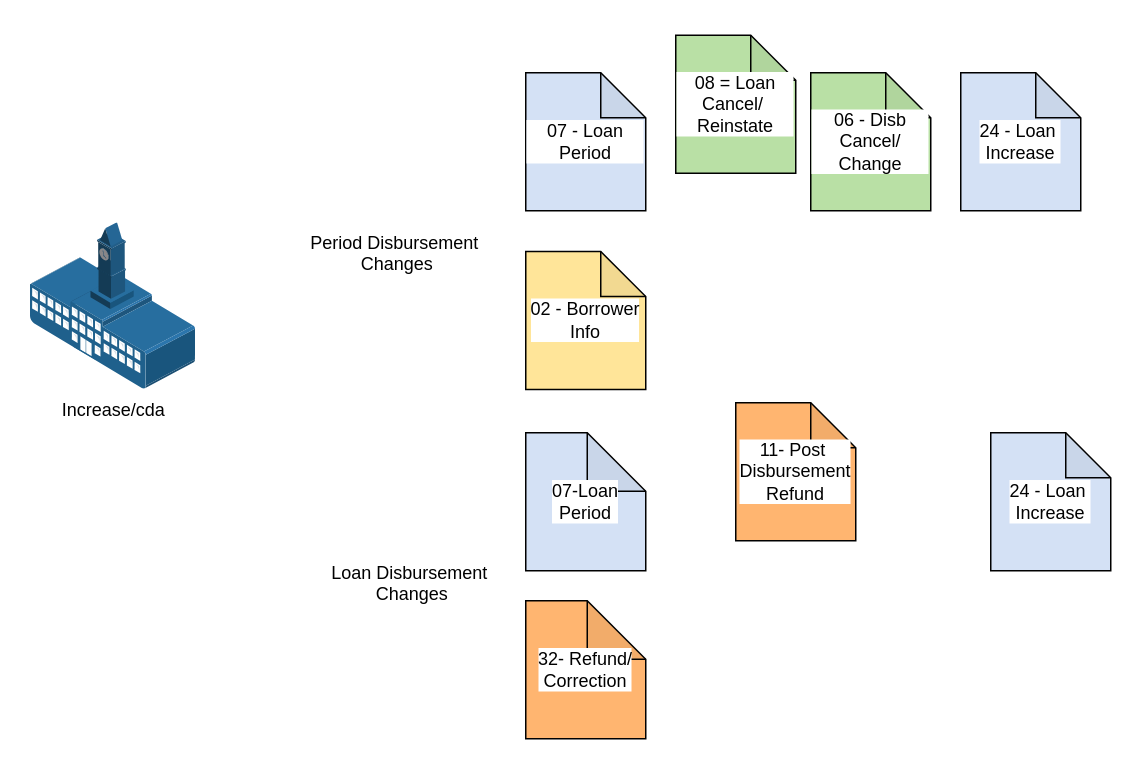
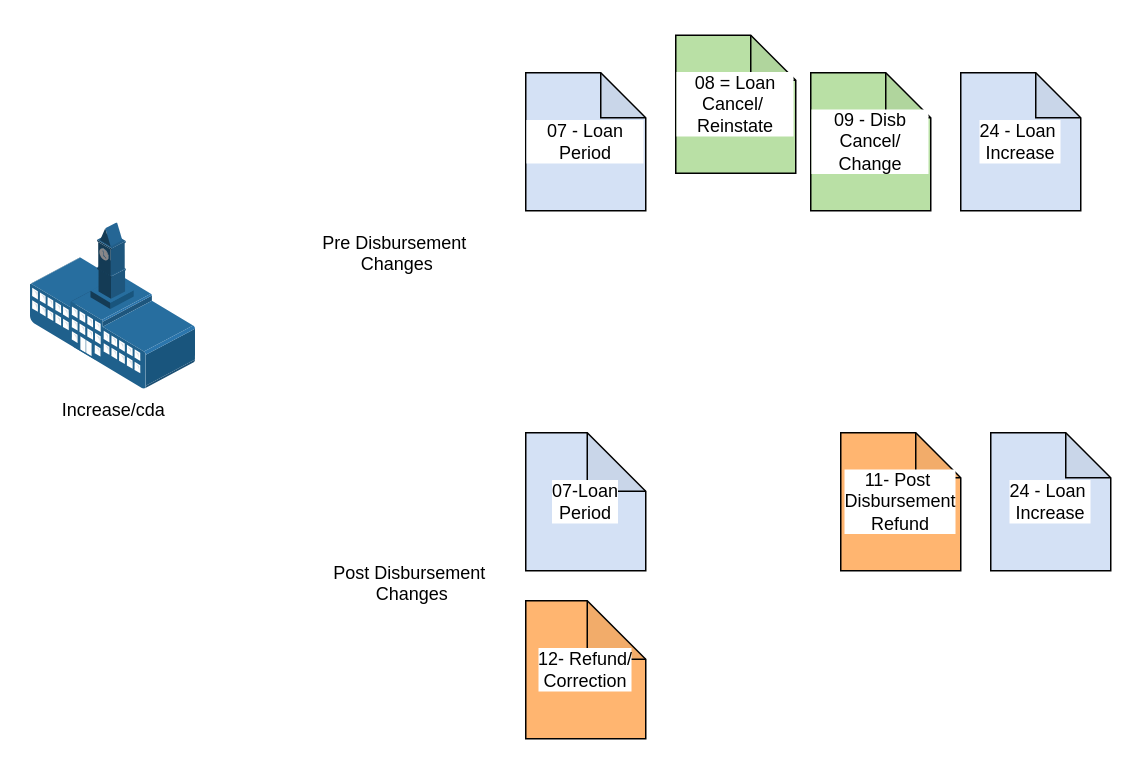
(871, 142) -> (871, 142)
(398, 255) -> (398, 255)
(586, 321) -> none
(796, 472) -> (901, 502)
(413, 585) -> (413, 585)
(586, 670) -> (586, 670)
